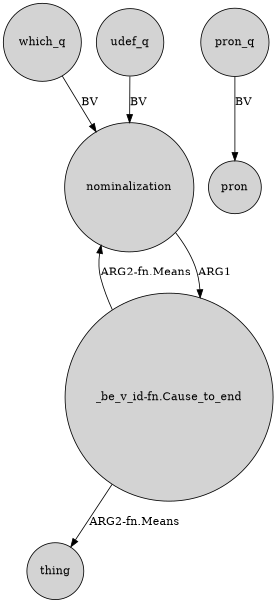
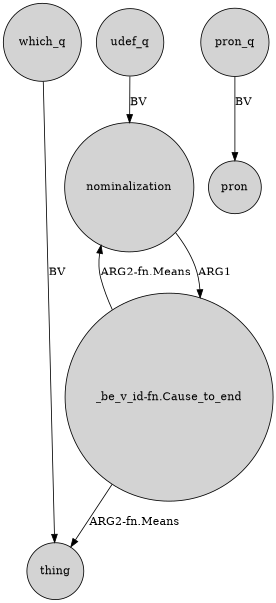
(77, 100) -> (49, 308)
